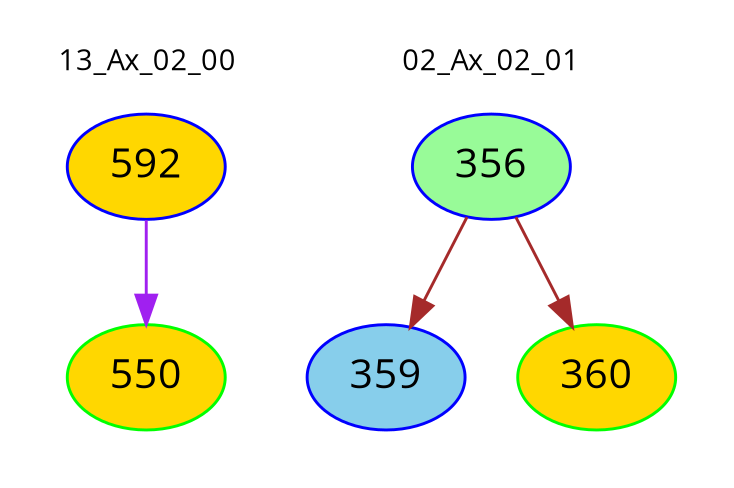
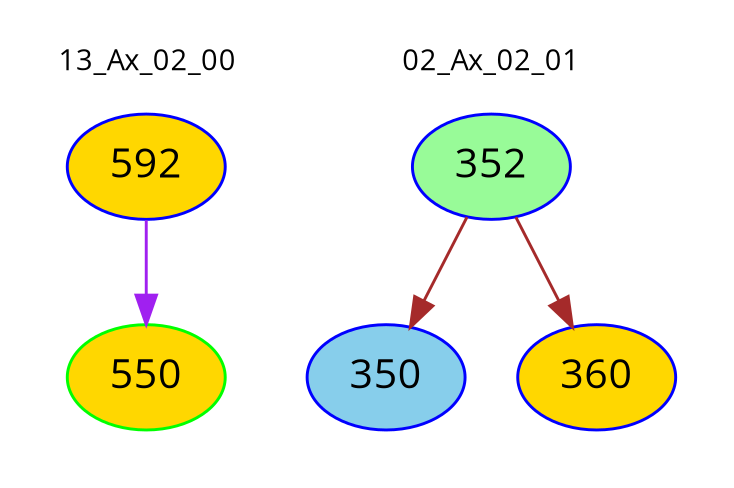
(491, 167) -> (491, 167)
(386, 377) -> (386, 377)
(597, 377) -> (597, 377)
